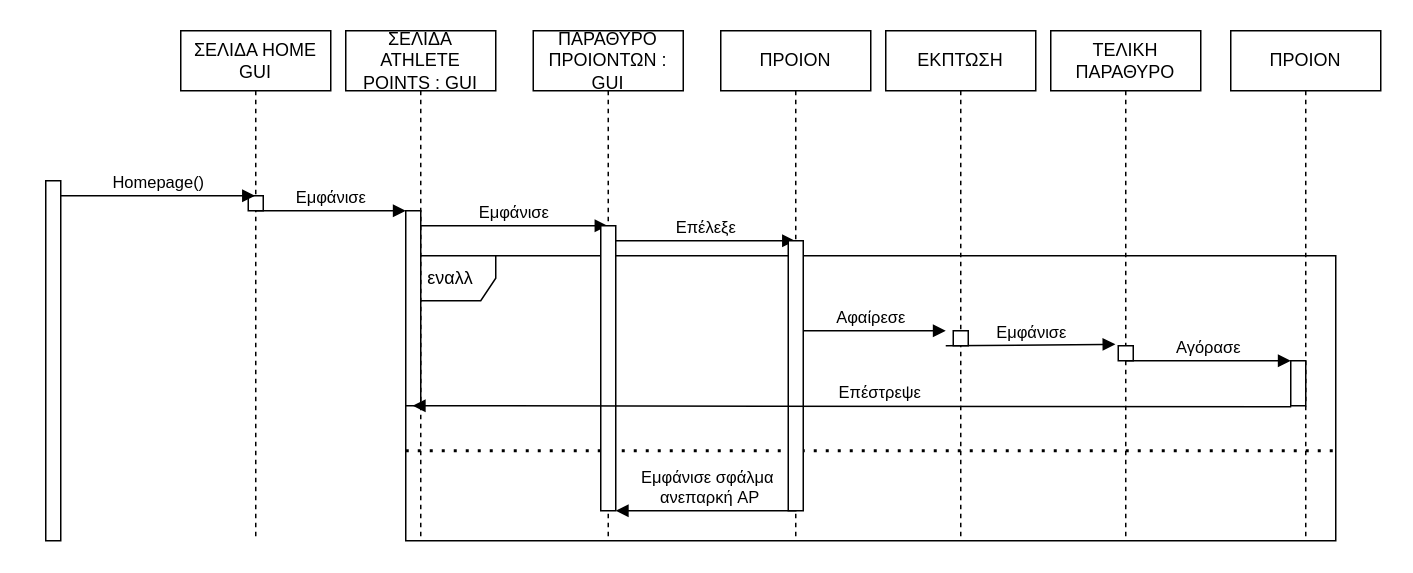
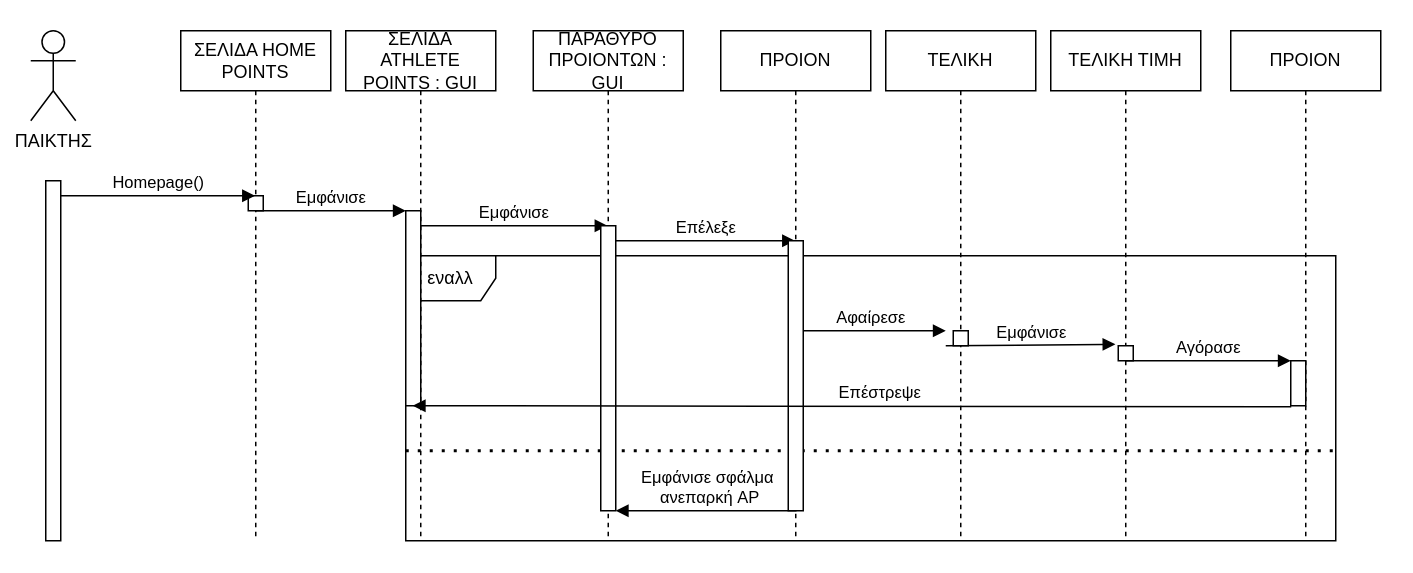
(256, 61) -> (256, 61)
(961, 61) -> (961, 61)
(1126, 61) -> (1126, 61)
none -> (53, 76)
